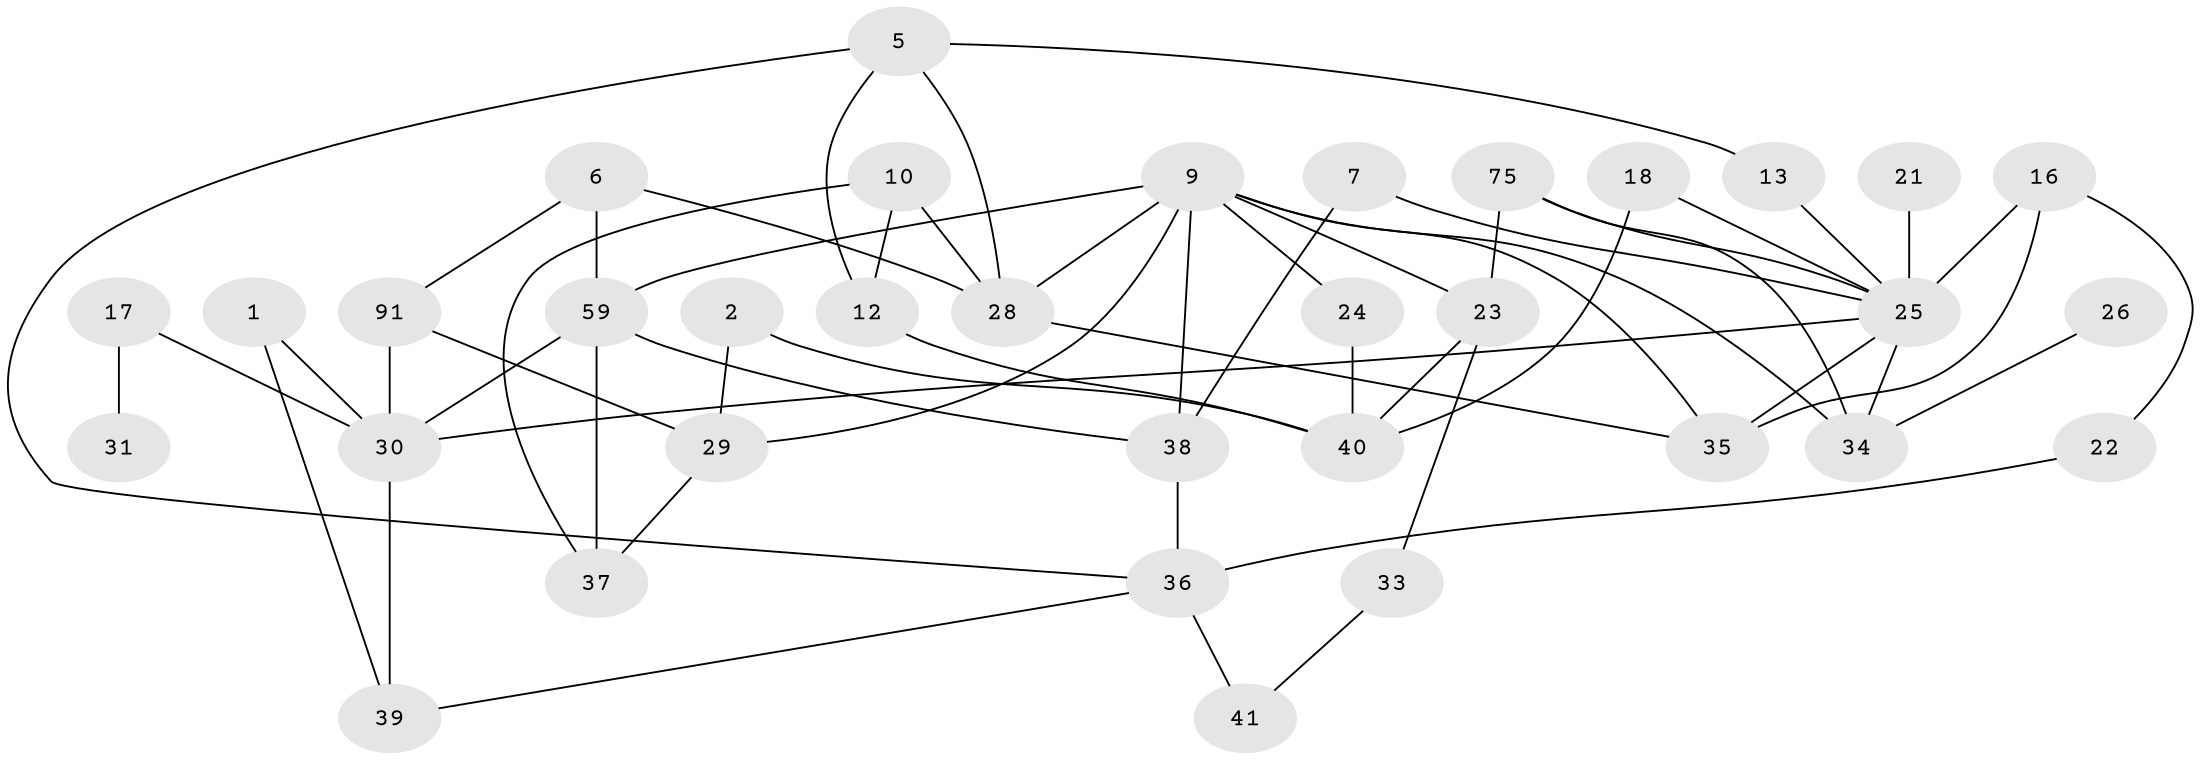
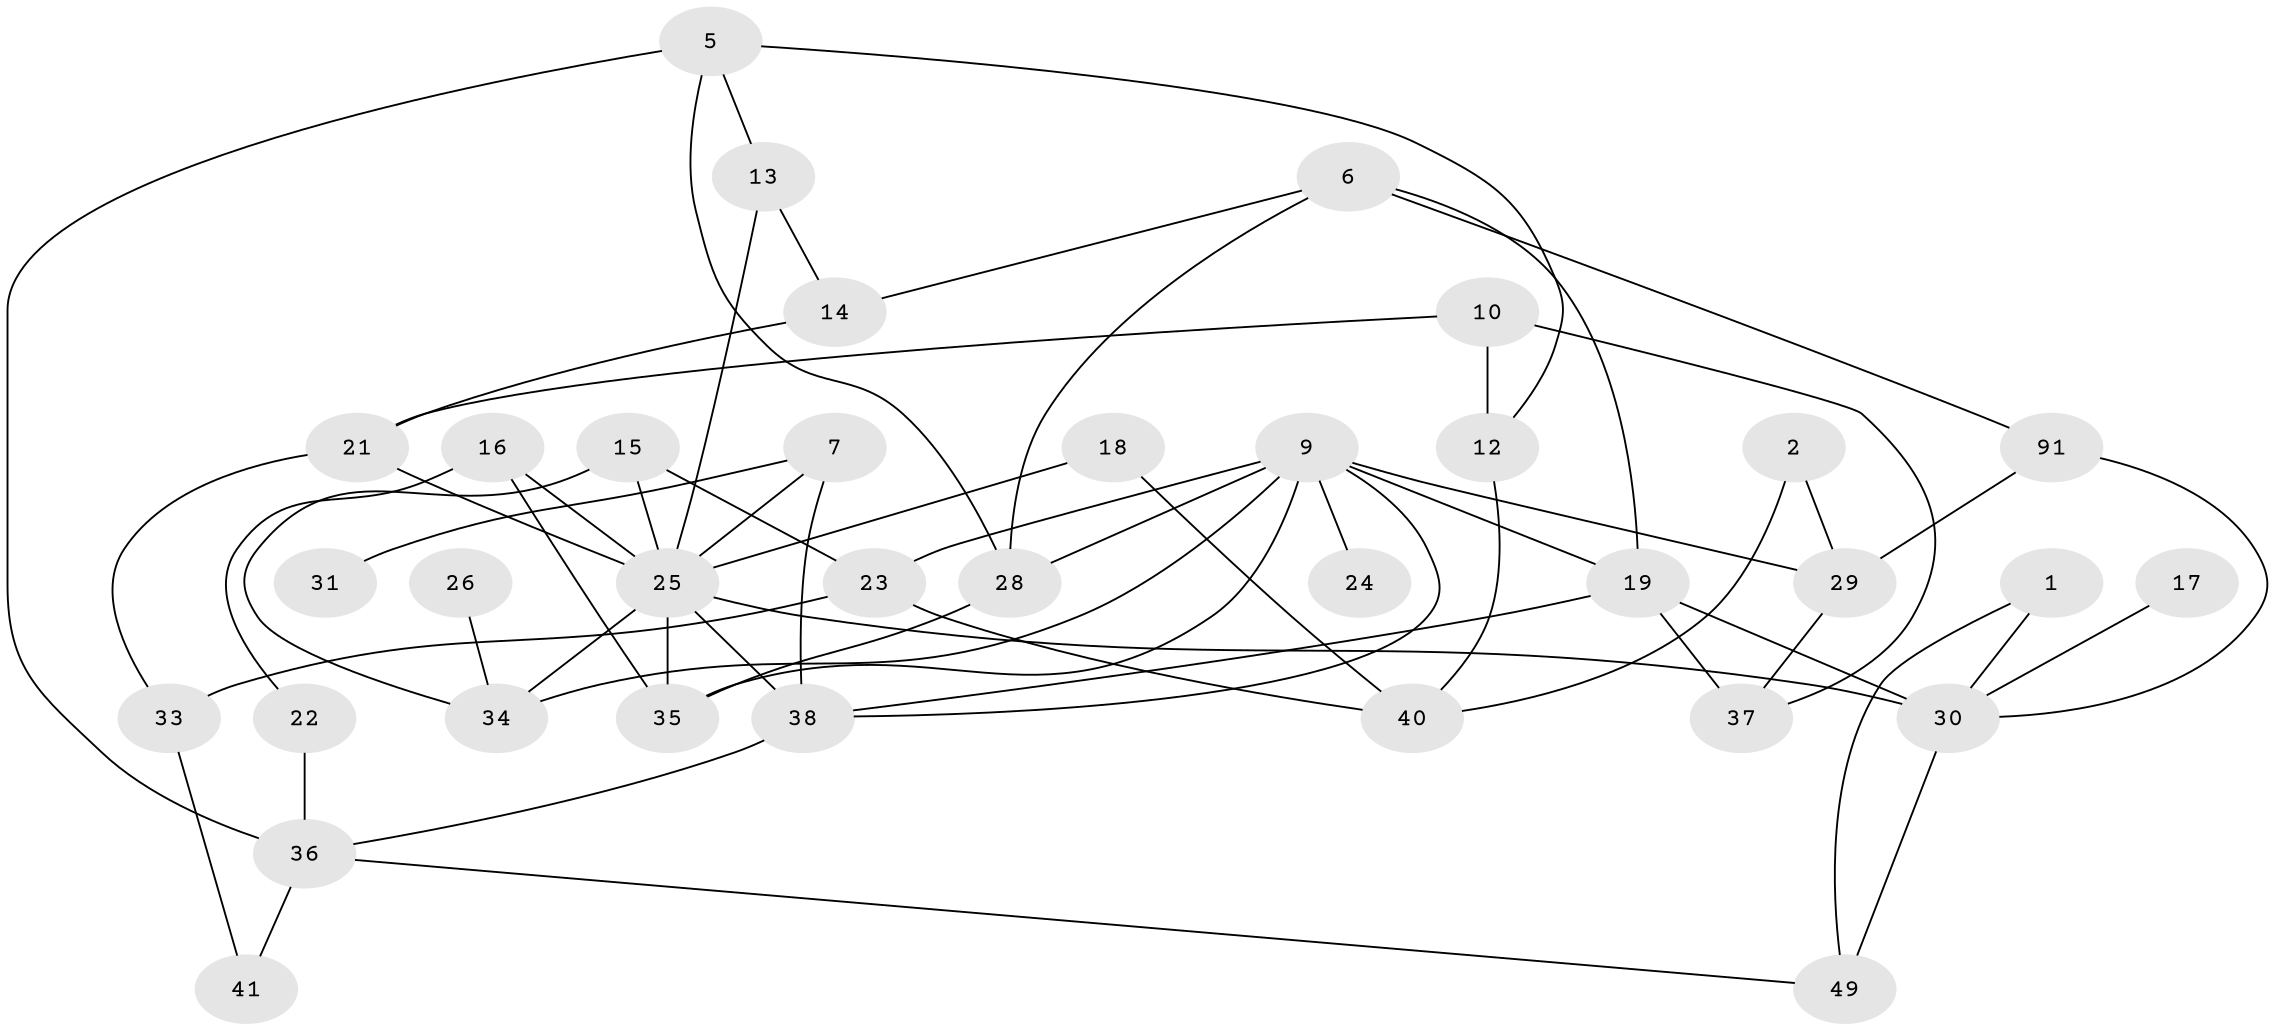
(1503, 177) -> (628, 448)
(951, 245) -> (914, 350)
(597, 312) -> (1638, 583)
none -> (835, 312)
(119, 380) -> (585, 503)
(1353, 390) -> none
none -> (145, 525)
none -> (735, 650)
(390, 718) -> (1845, 989)
